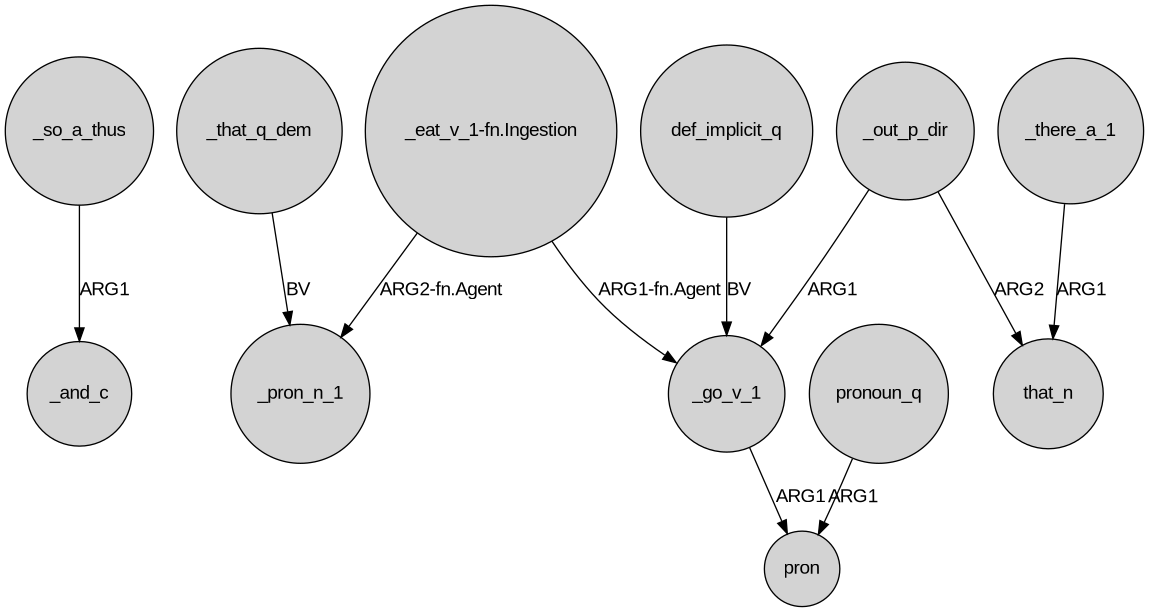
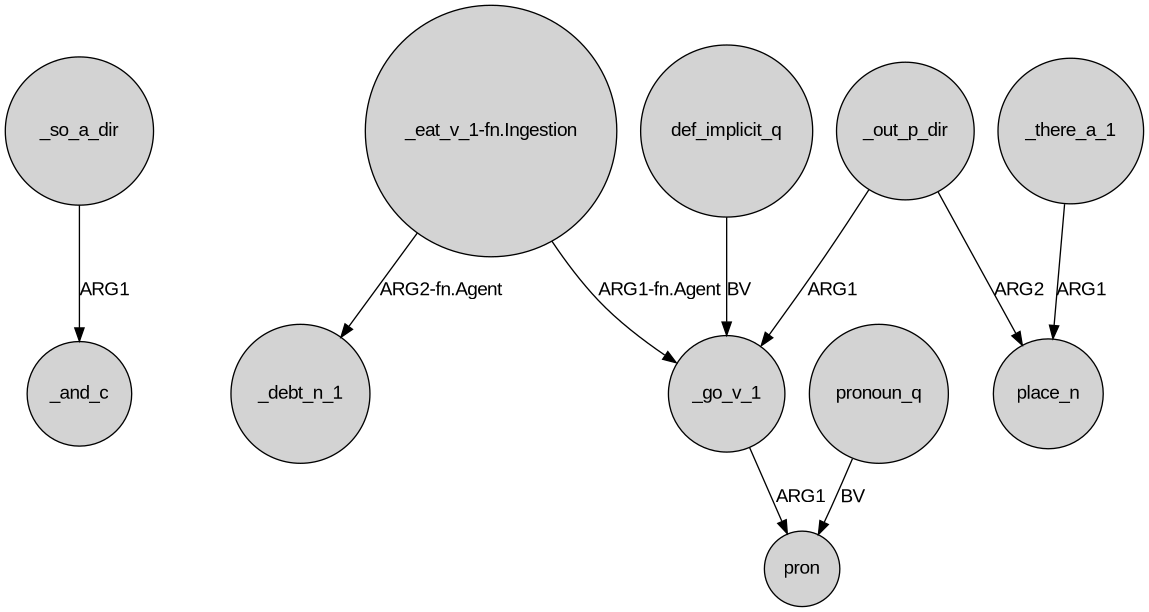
(79, 131) -> (79, 131)
(259, 131) -> none
(300, 394) -> (300, 394)
(1048, 394) -> (1048, 394)
(853, 497) -> (853, 497)
